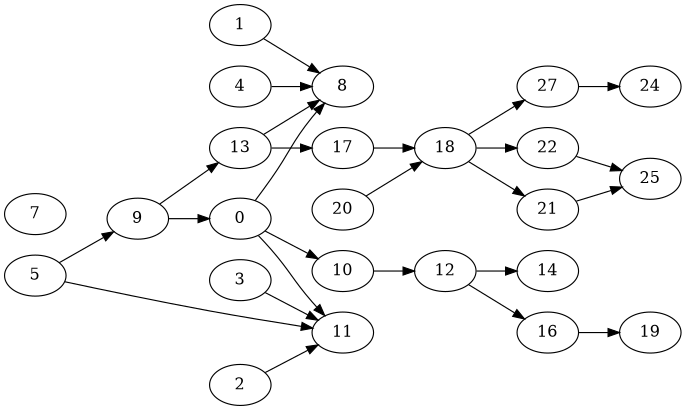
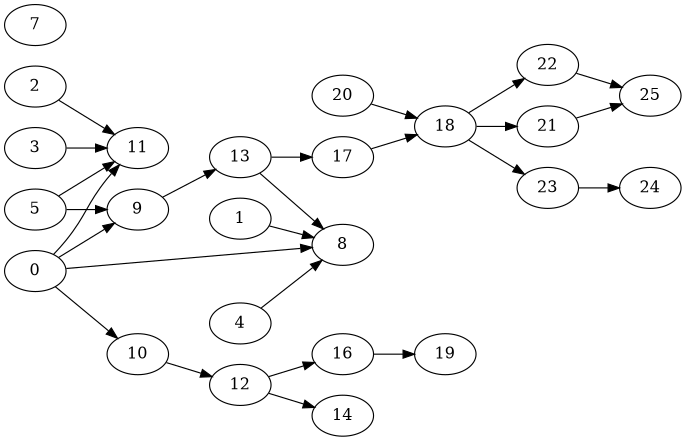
(548, 87) -> (548, 188)
(183, 219) -> (82, 243)
